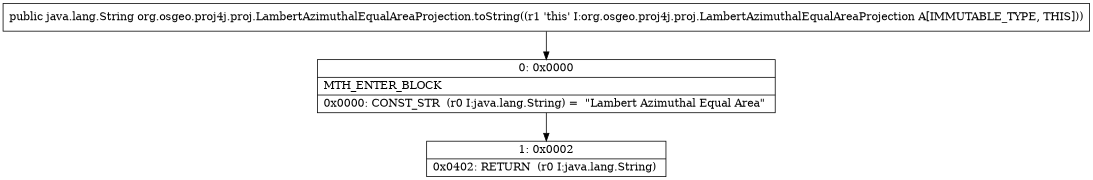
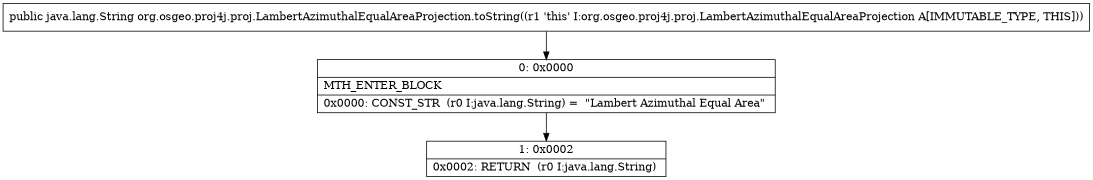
(546, 167) -> (546, 167)
